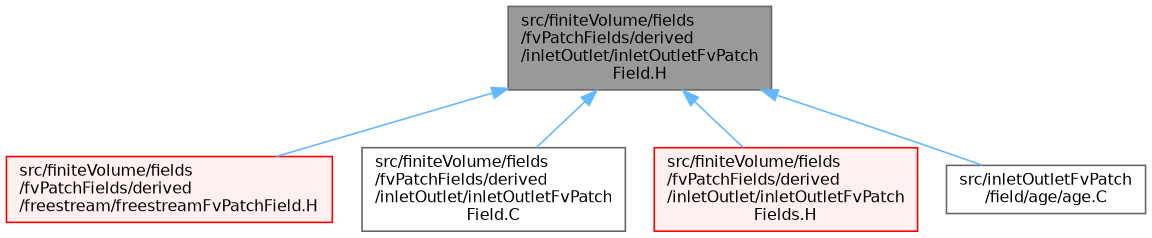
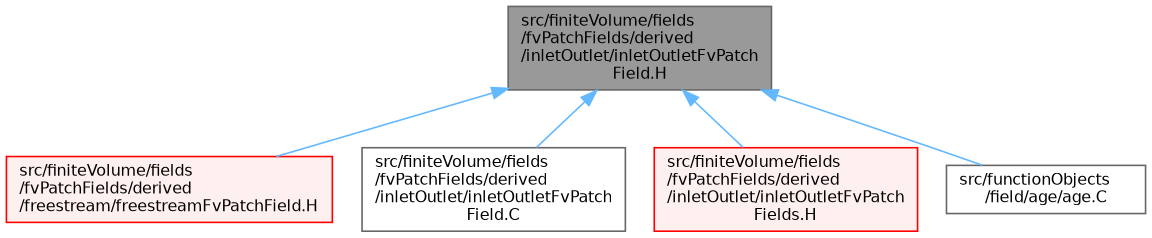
(1046, 189) -> (1046, 189)
